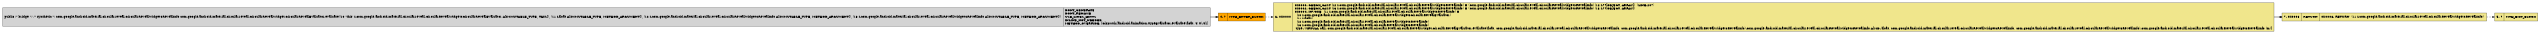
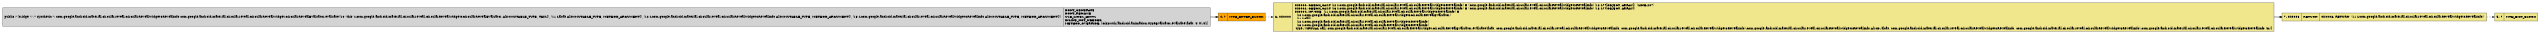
(1304, 19) -> (1303, 19)
